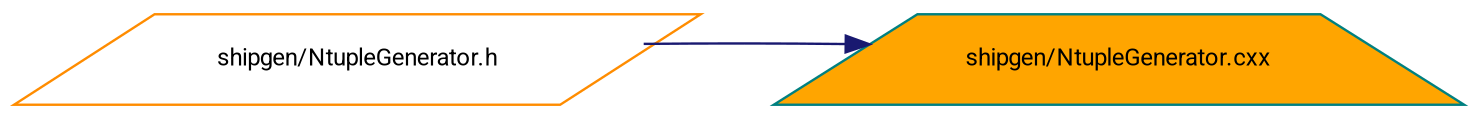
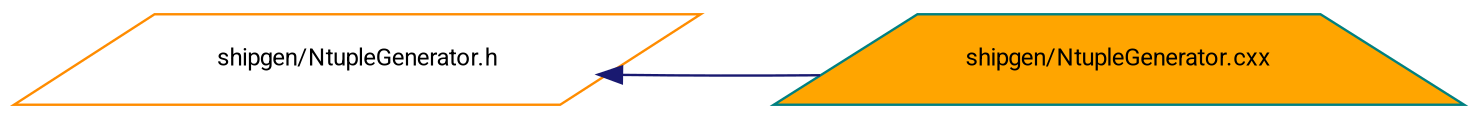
(745, 43) -> (721, 76)
